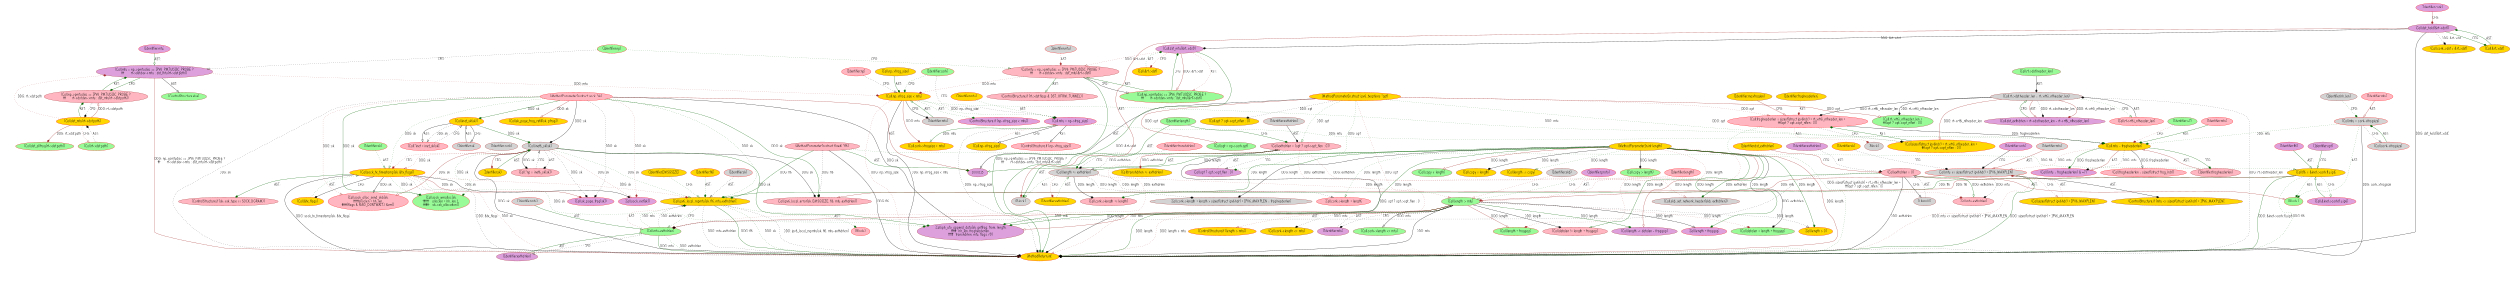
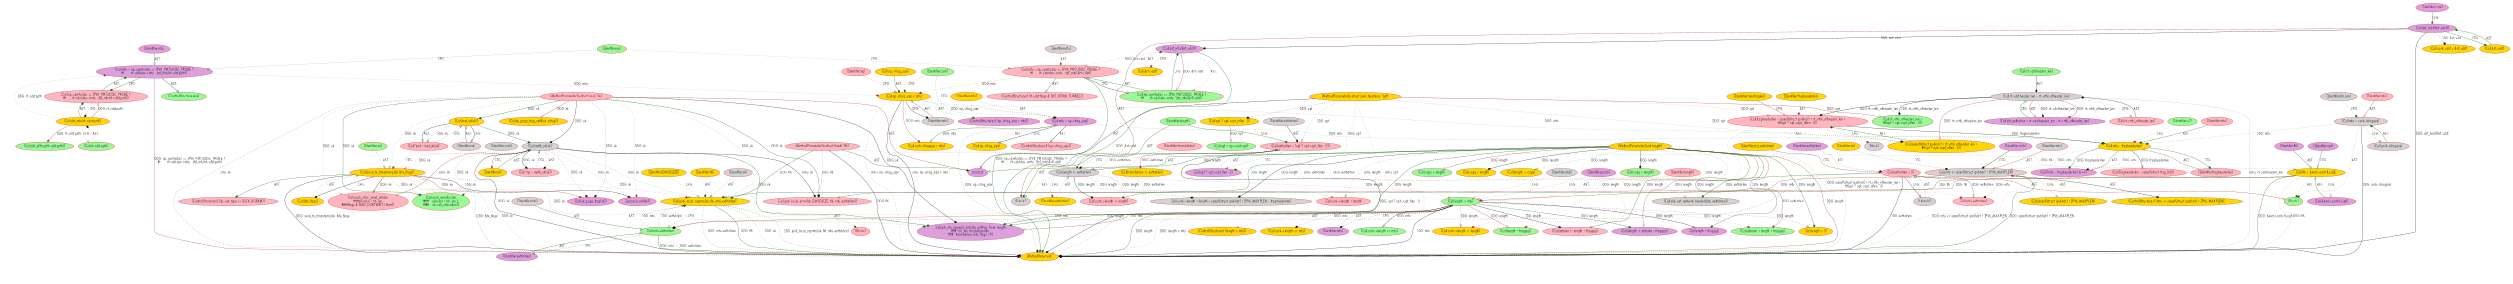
(1168, 110) -> (1230, 133)
(1768, 162) -> (1768, 162)
none -> (1461, 231)
